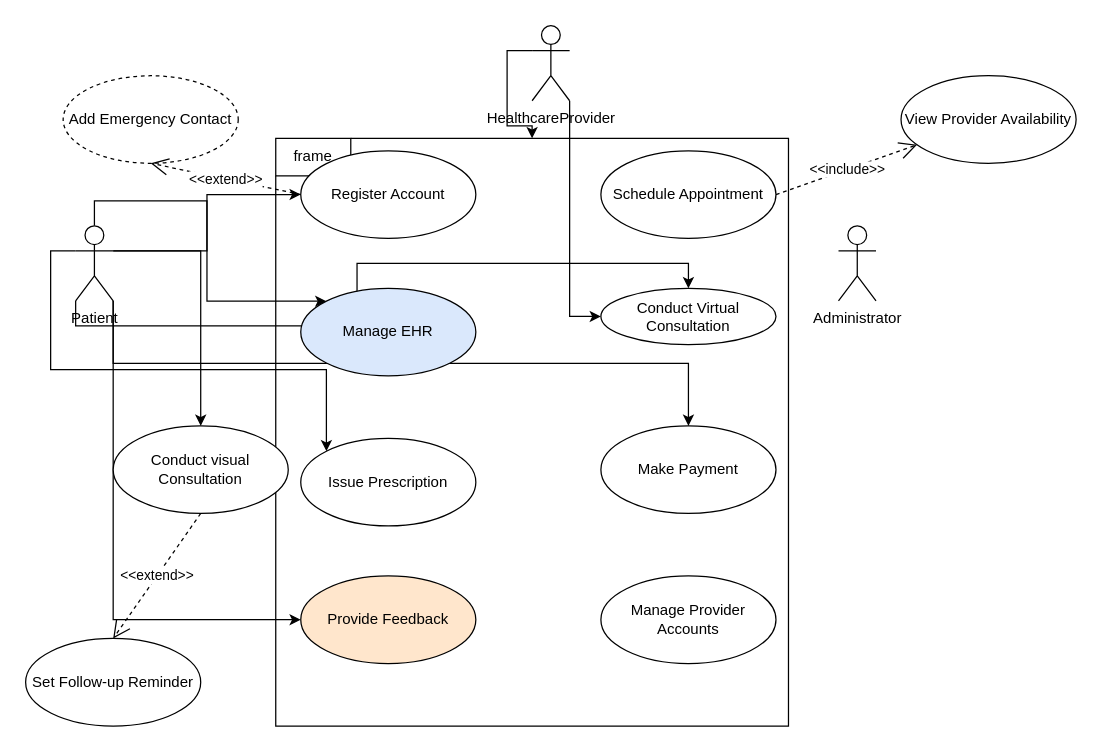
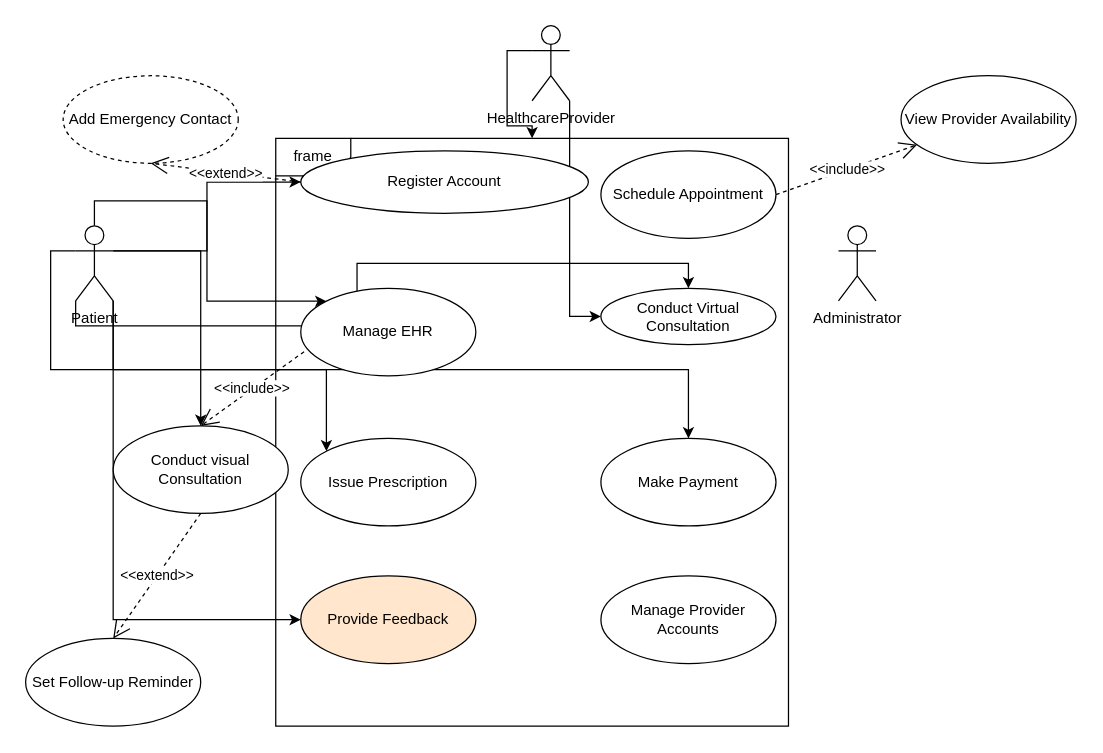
(388, 194) -> (444, 182)
(388, 332) -> (388, 332)
none -> (238, 399)
(688, 469) -> (688, 482)
